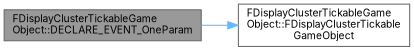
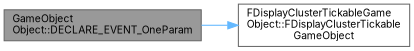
(103, 25) -> (103, 25)
